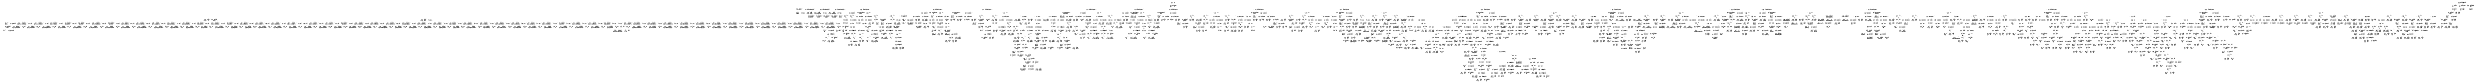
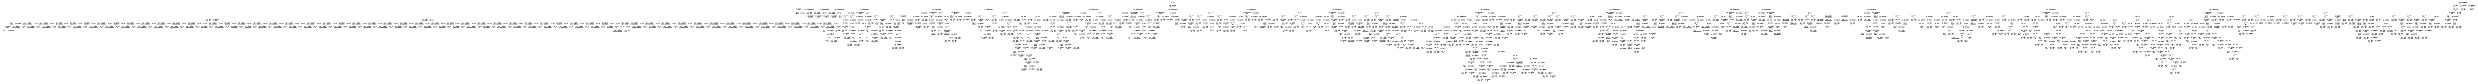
(1199, 20) -> none
(200, 24) -> none
none -> (1334, 27)
